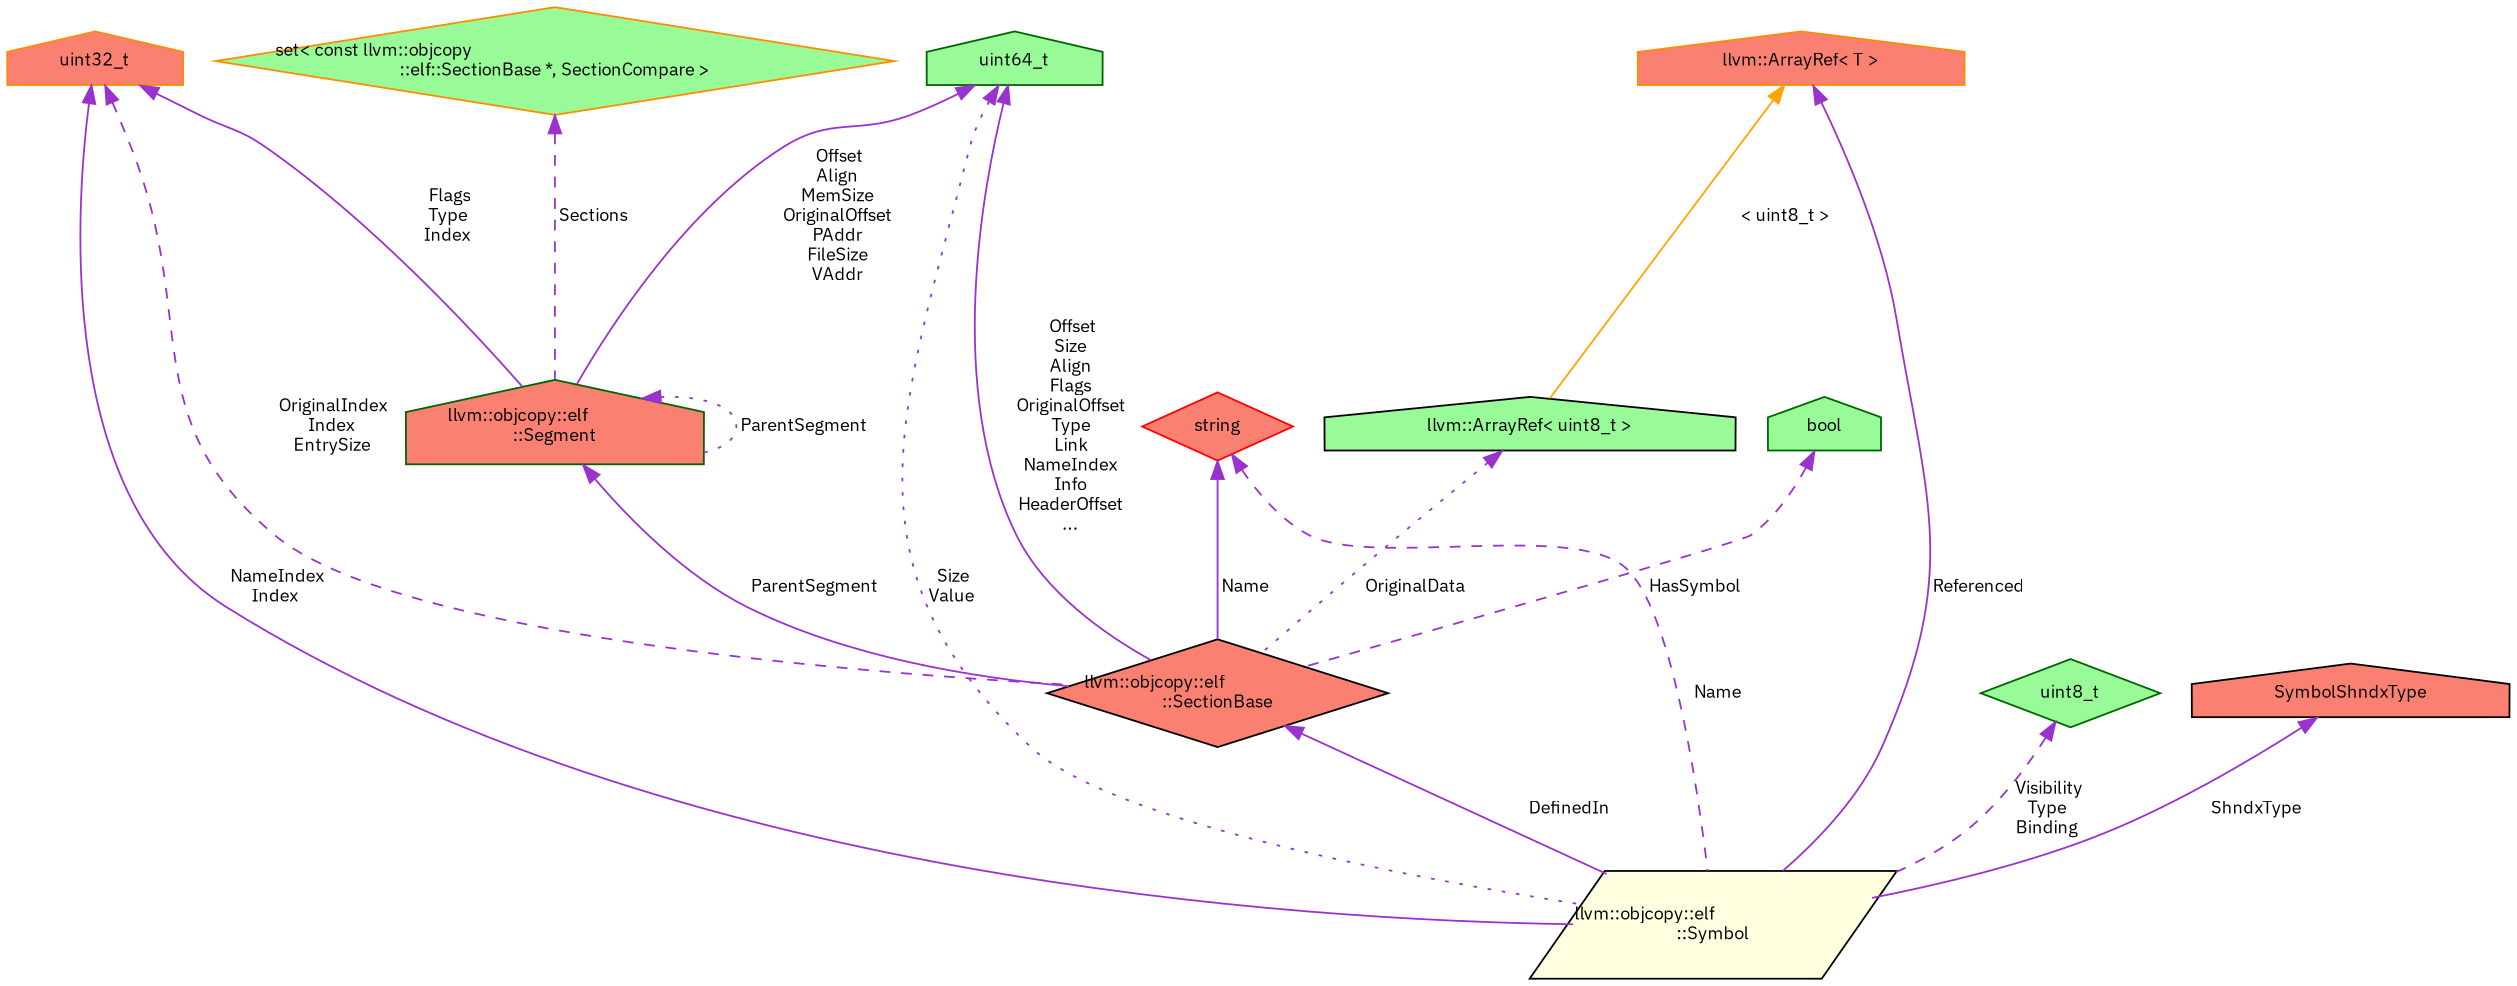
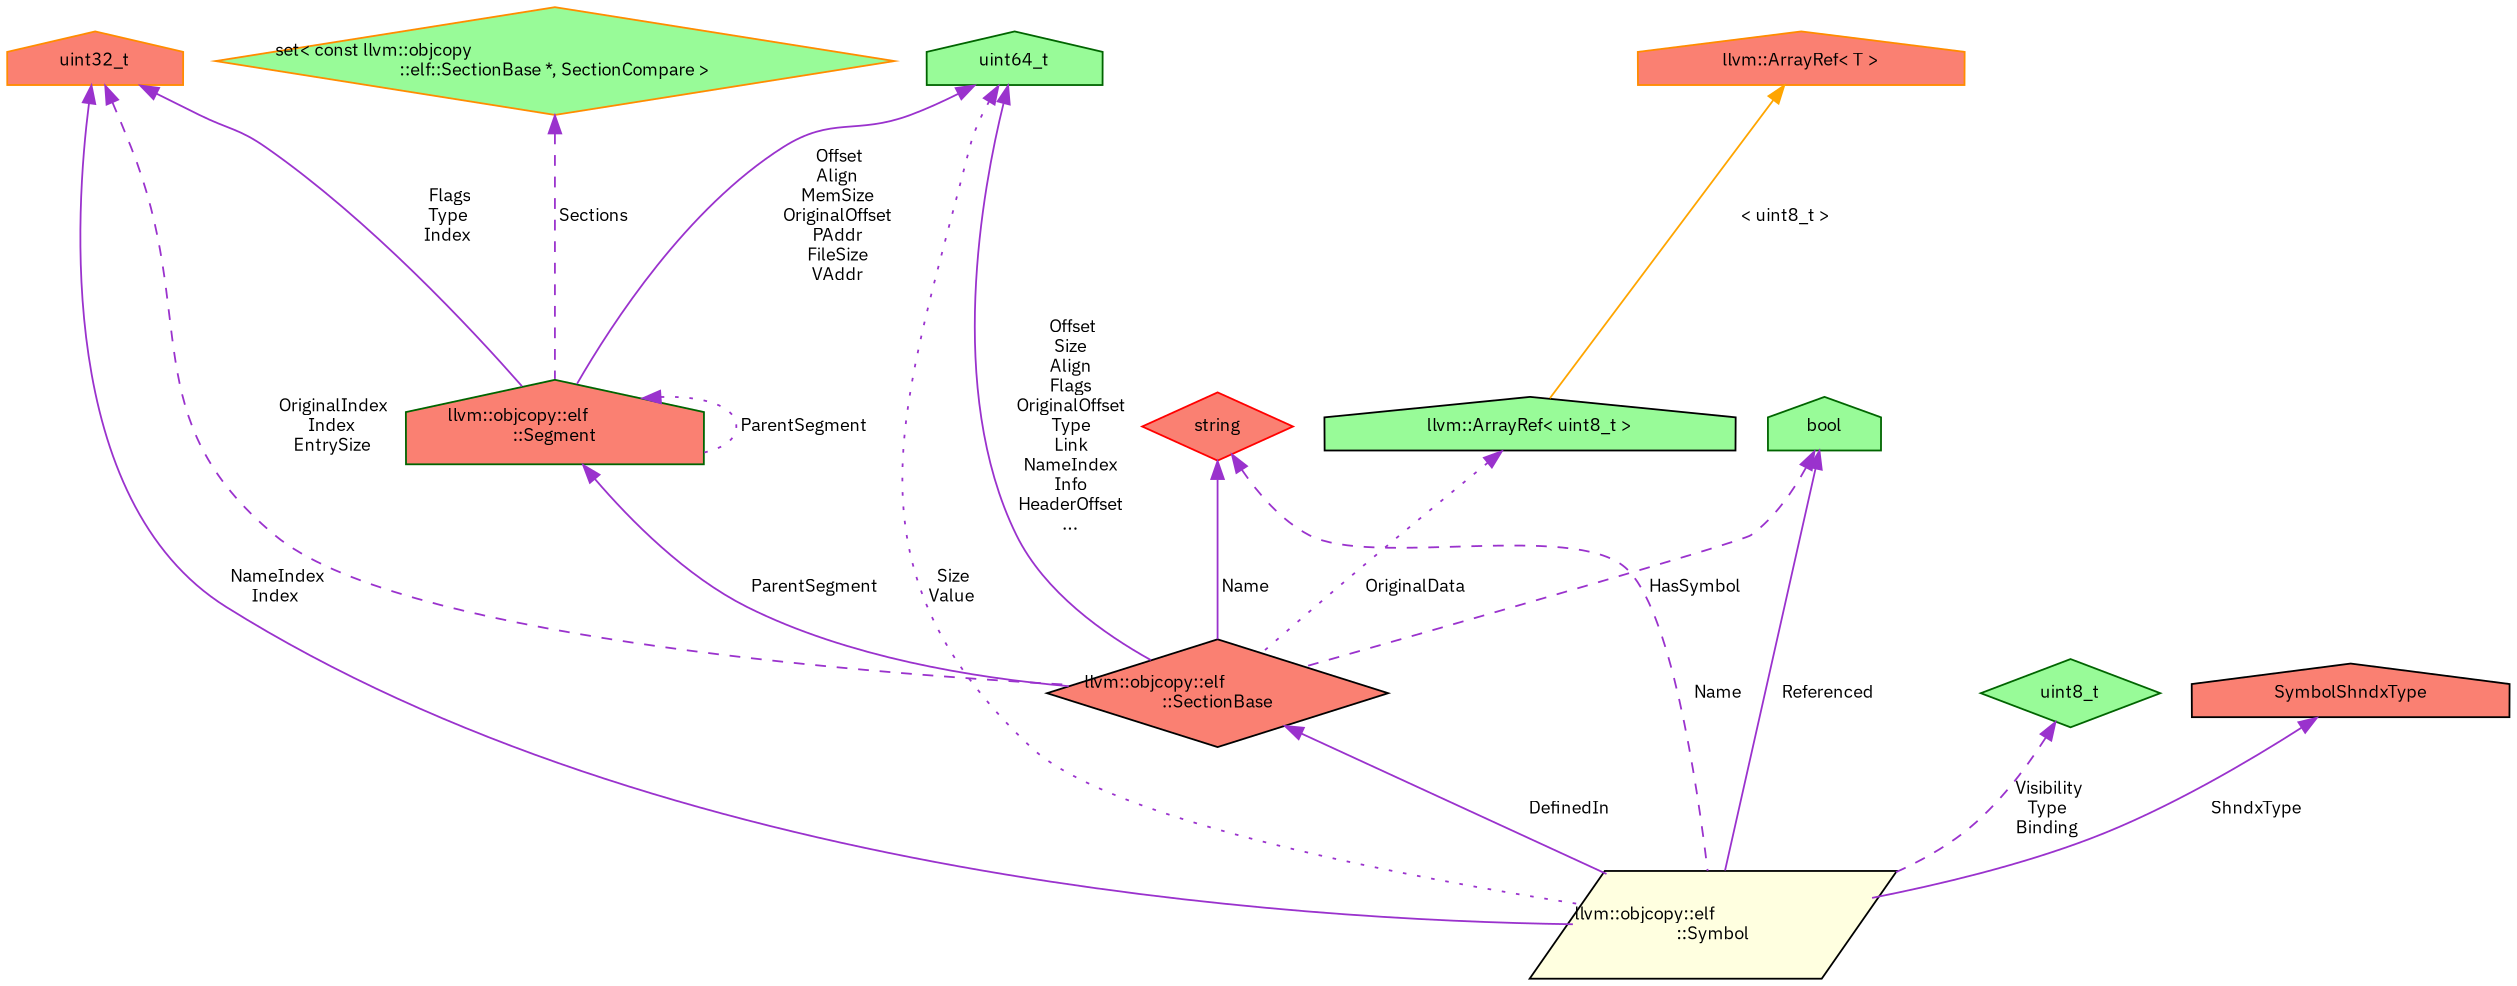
(1927, 500) -> (1770, 670)
